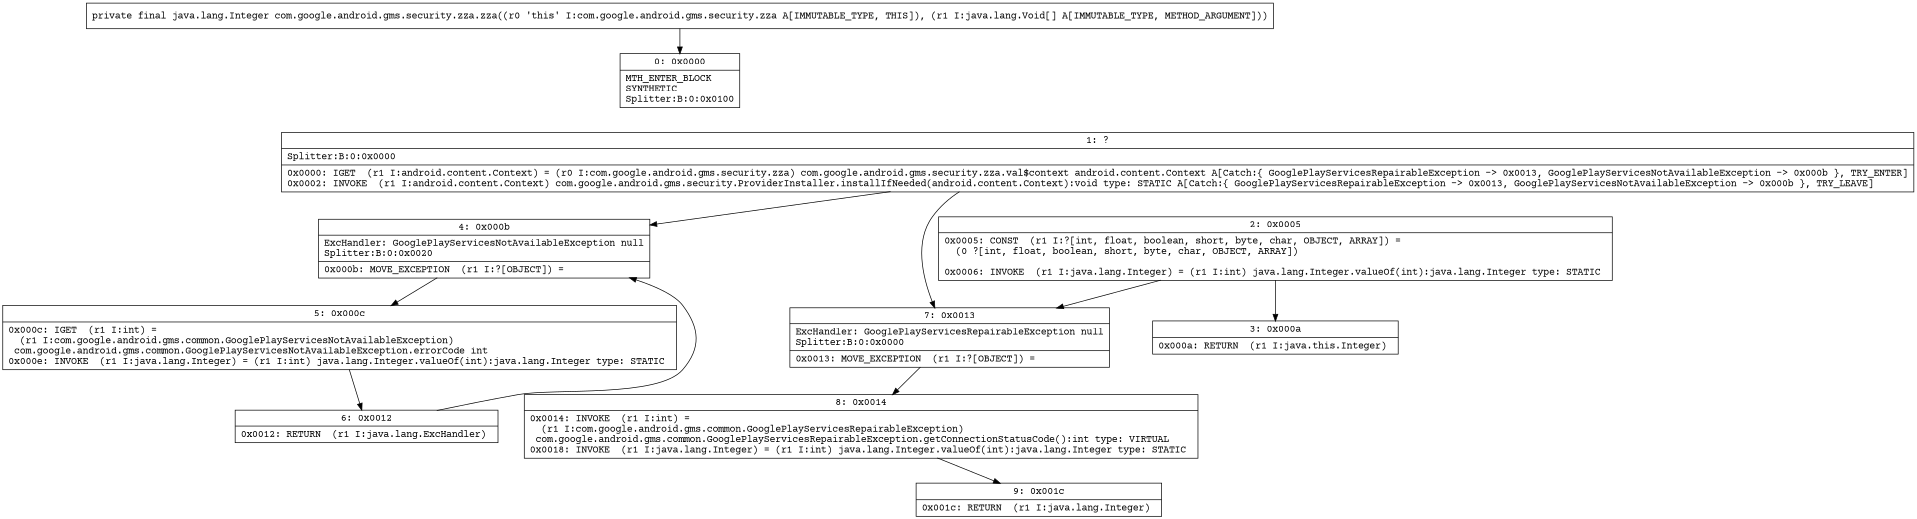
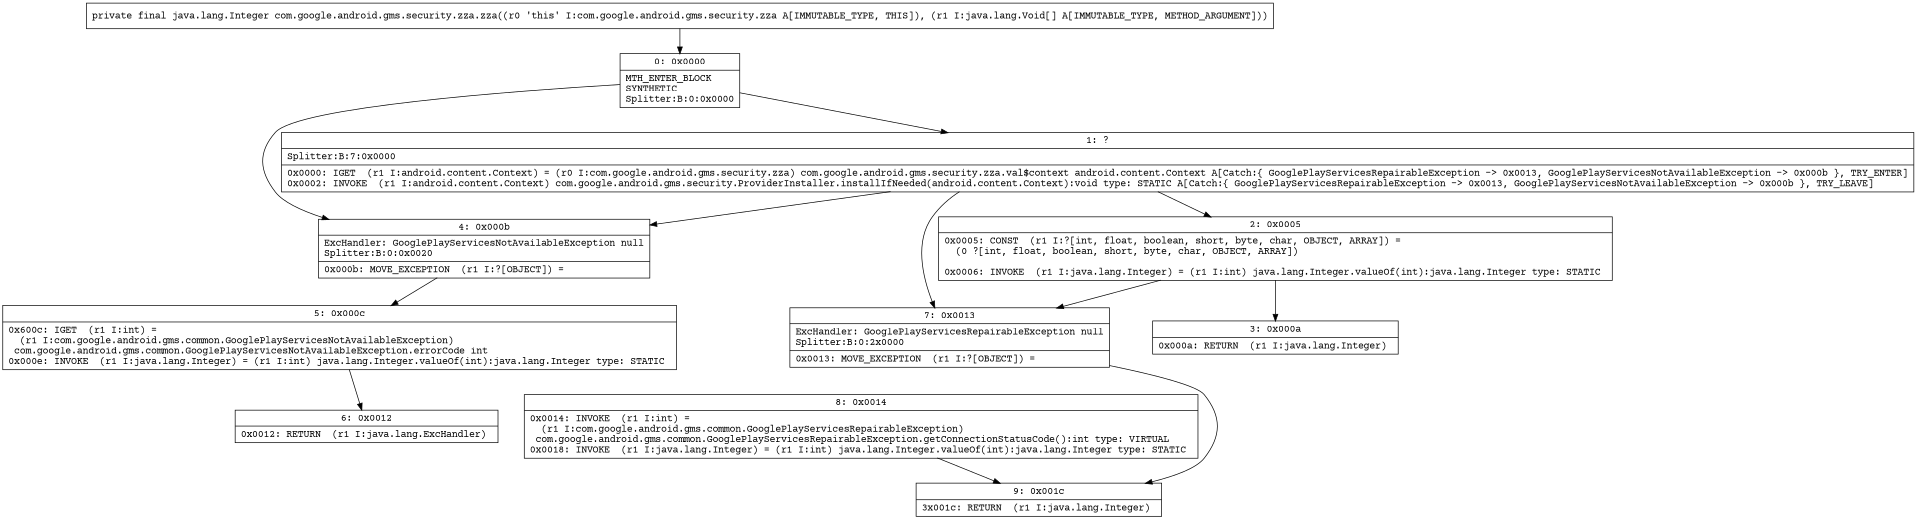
(680, 99) -> (680, 99)
none -> (840, 112)
(341, 156) -> (341, 156)
none -> (1181, 203)
(85, 330) -> (85, 330)
(850, 342) -> (850, 342)
(1275, 345) -> (1275, 345)
(909, 378) -> (1212, 407)
(623, 389) -> (386, 105)
(1039, 508) -> (1039, 508)
